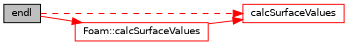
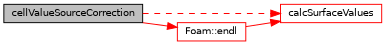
(22, 13) -> (73, 13)
(142, 32) -> (212, 32)
